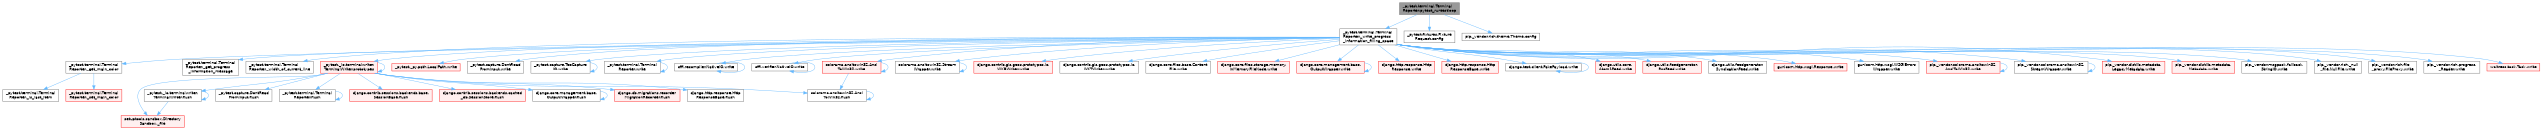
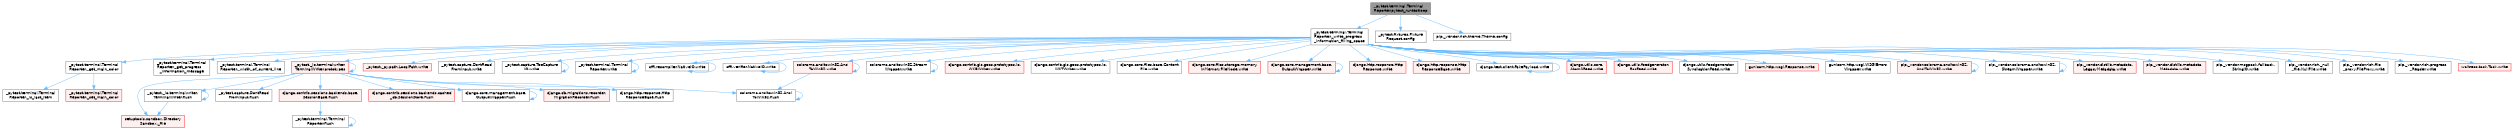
(330, 80) -> (320, 106)
